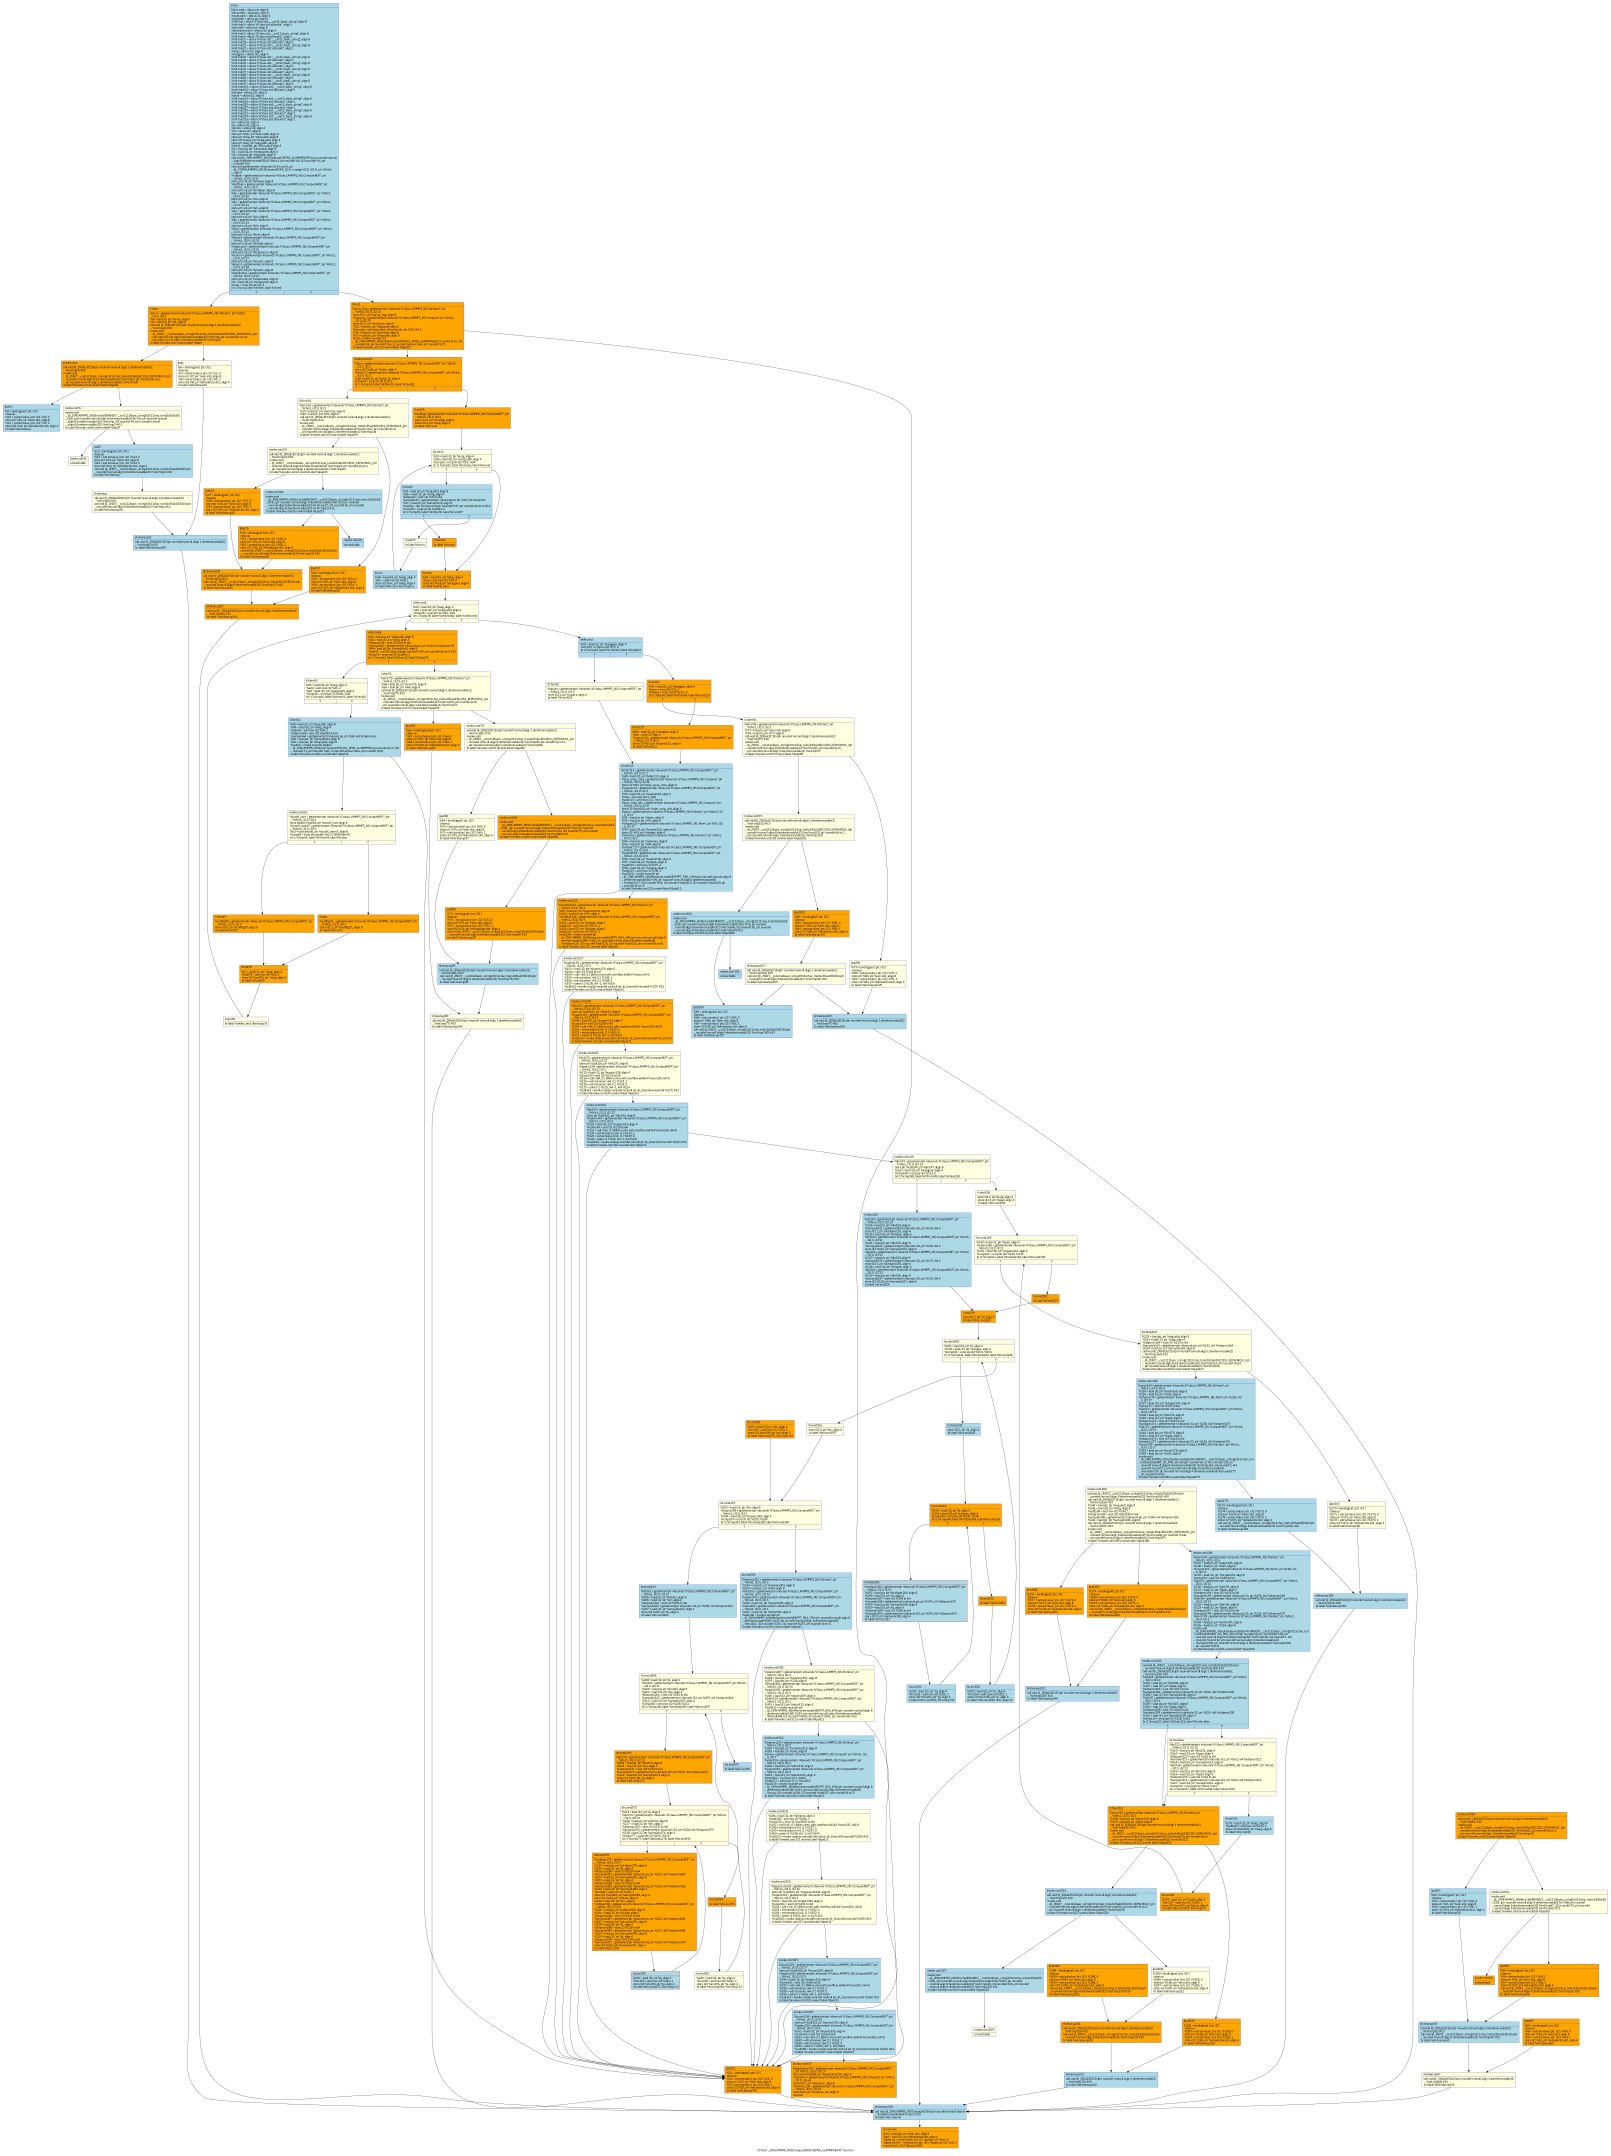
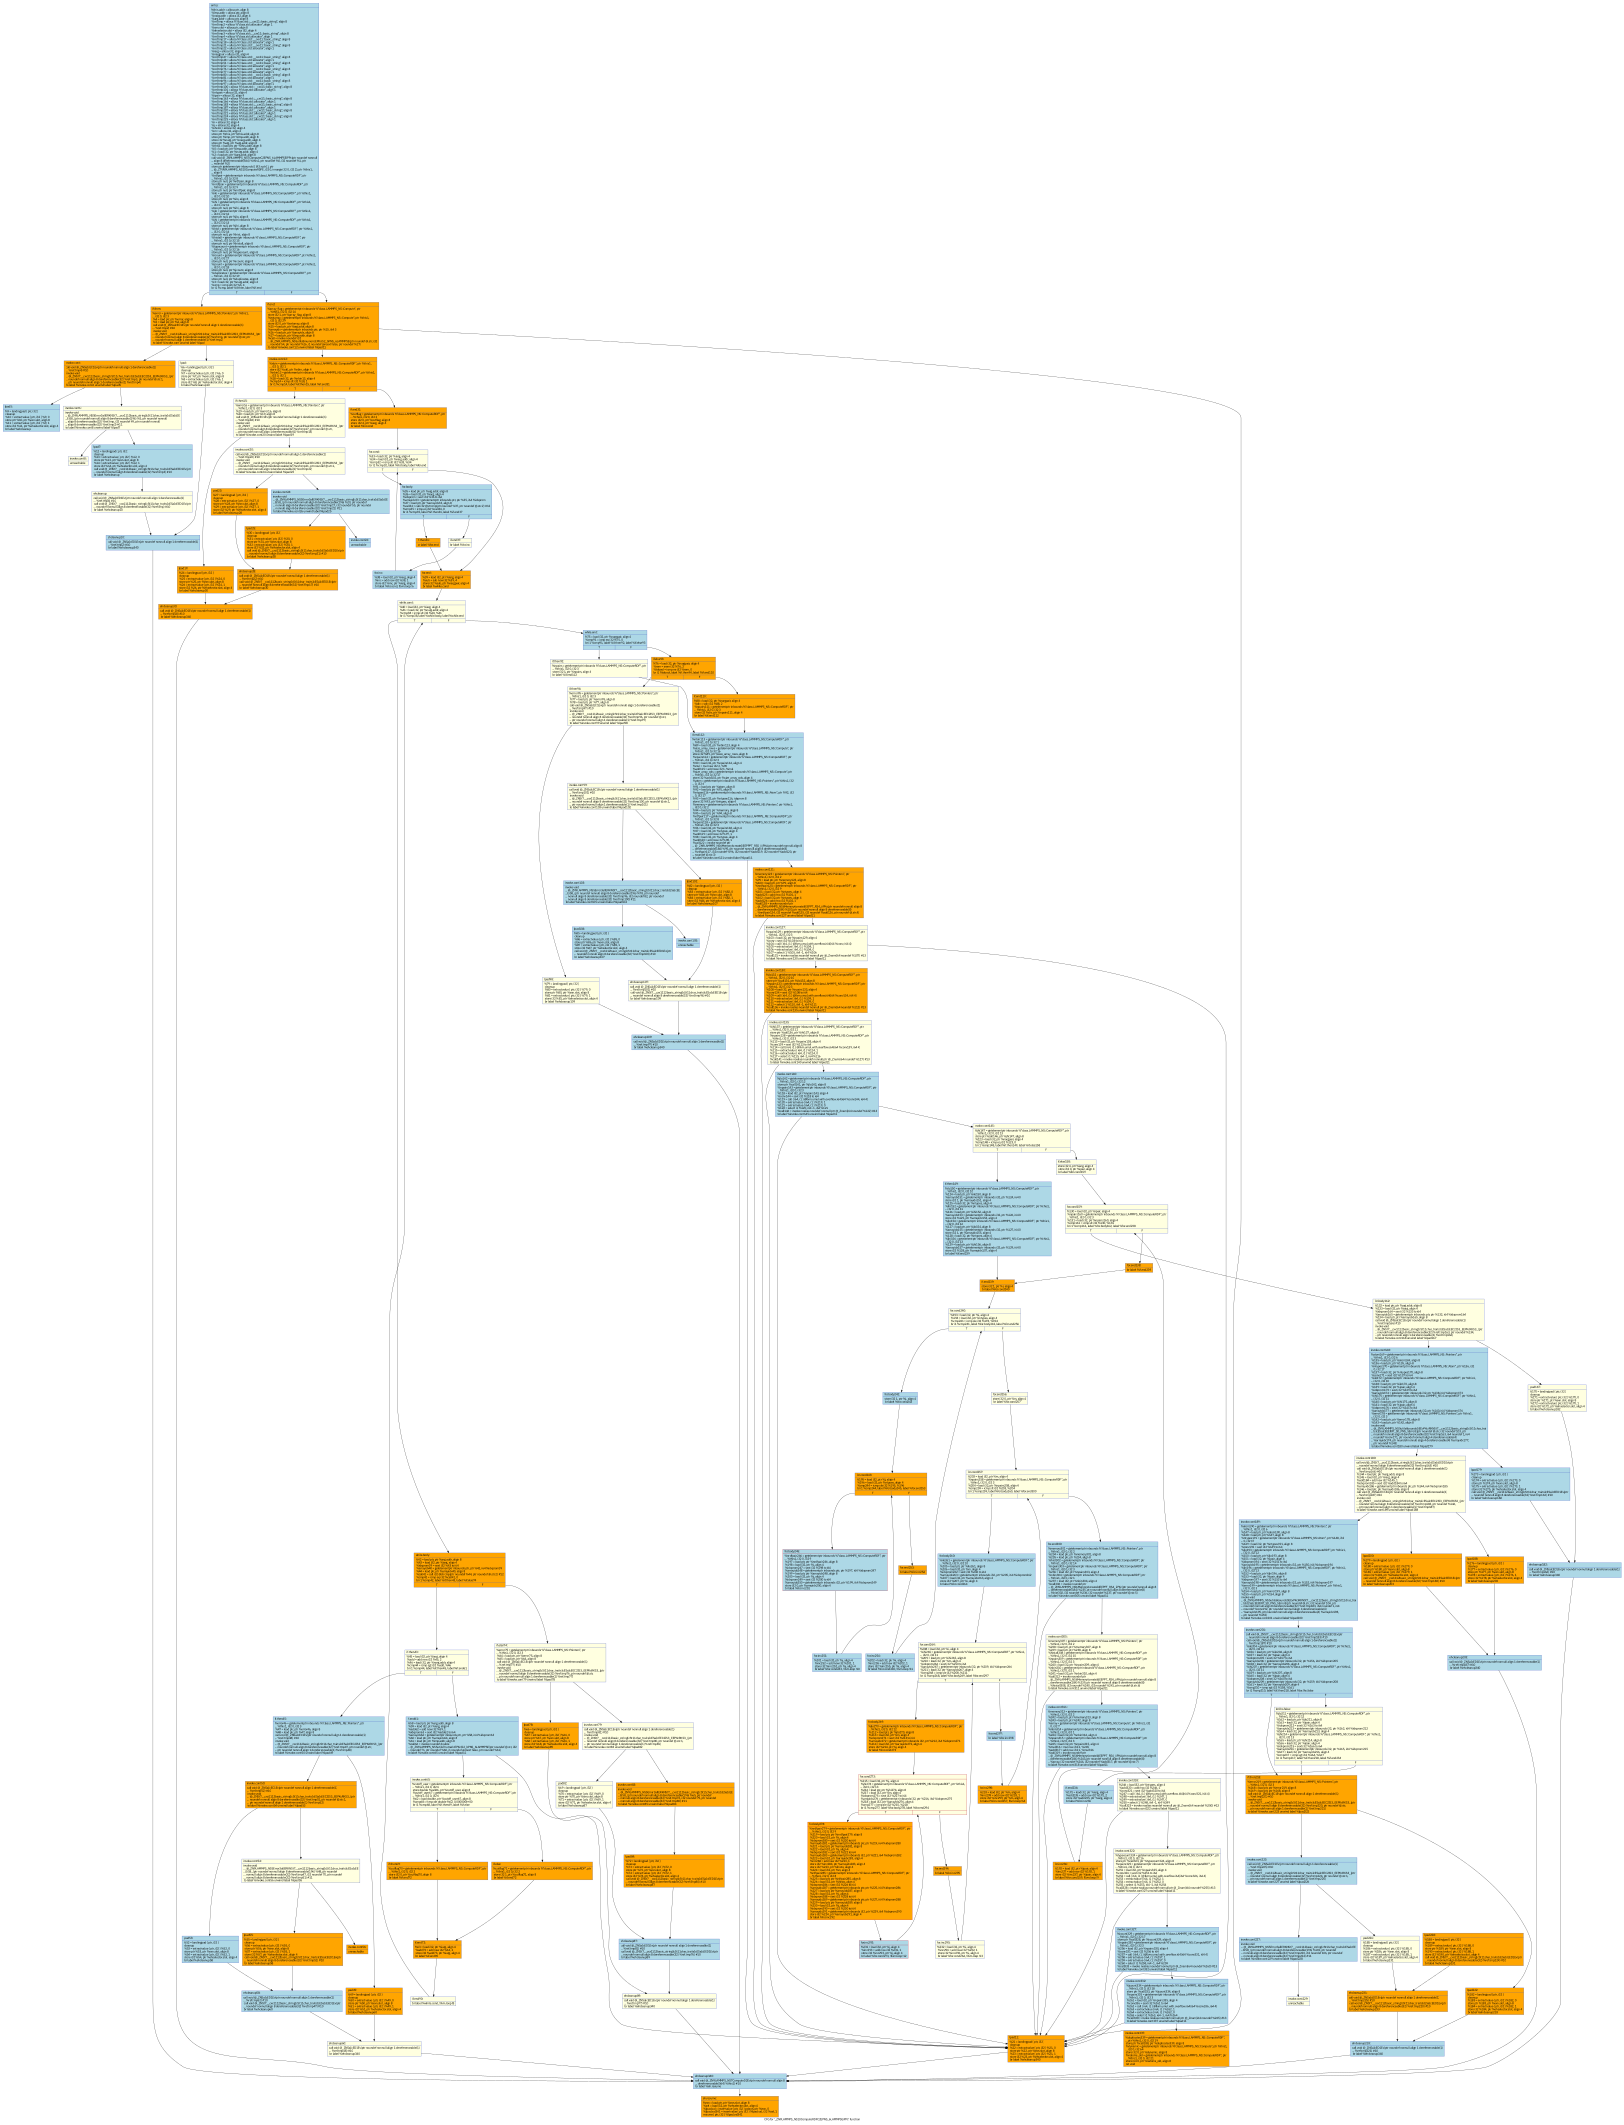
(773, 994) -> (653, 969)
none -> (329, 1736)
none -> (1002, 1762)
